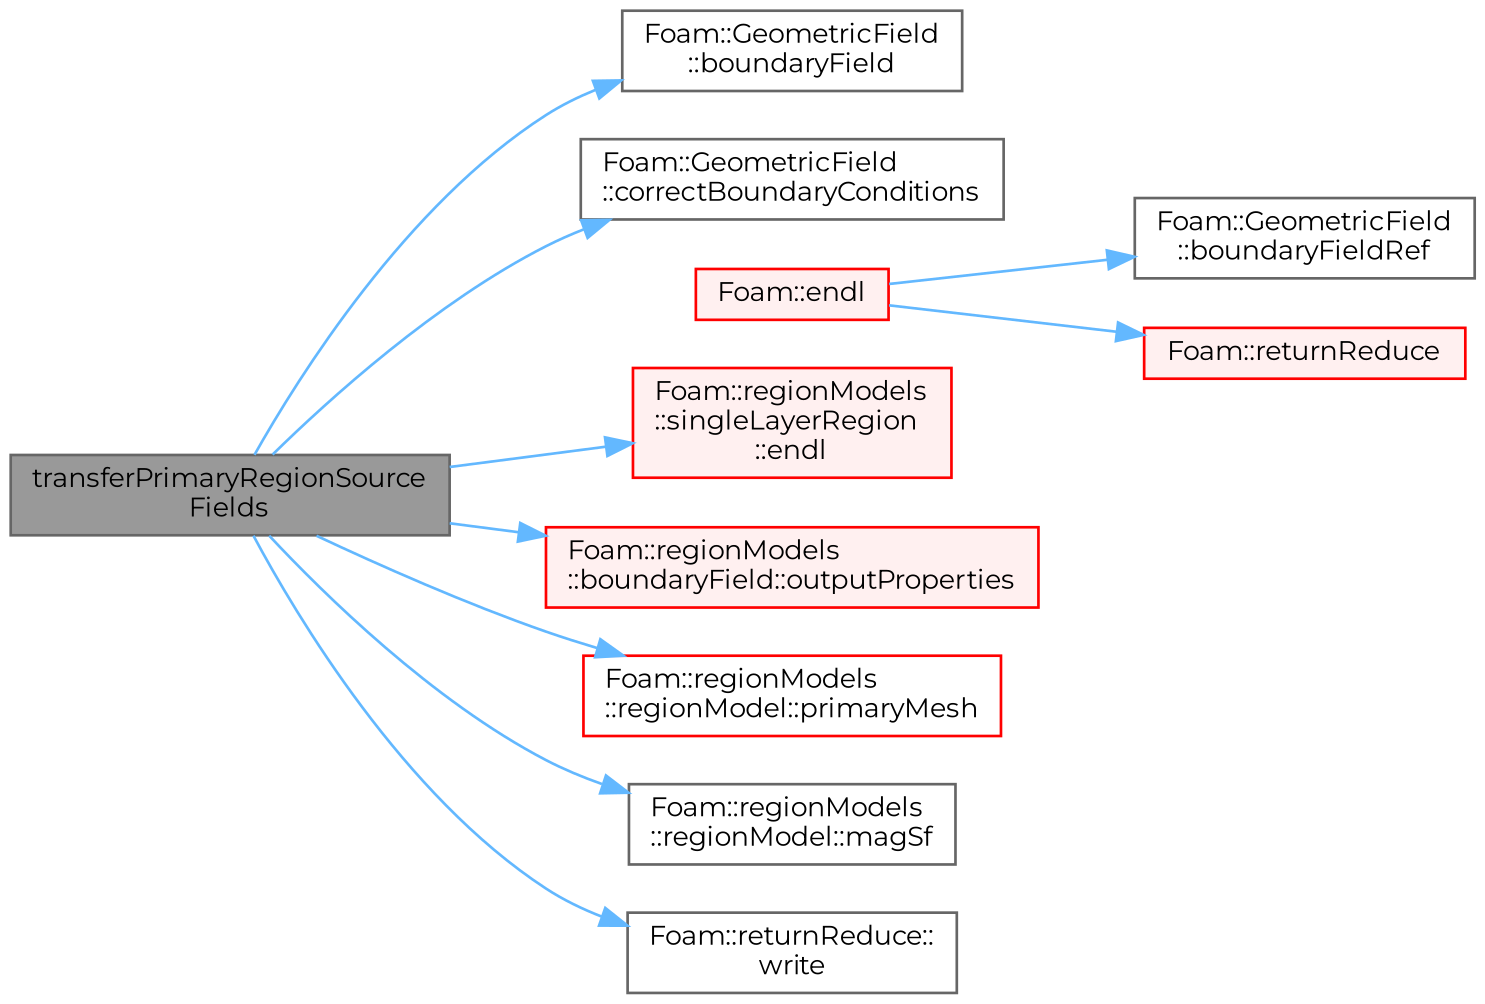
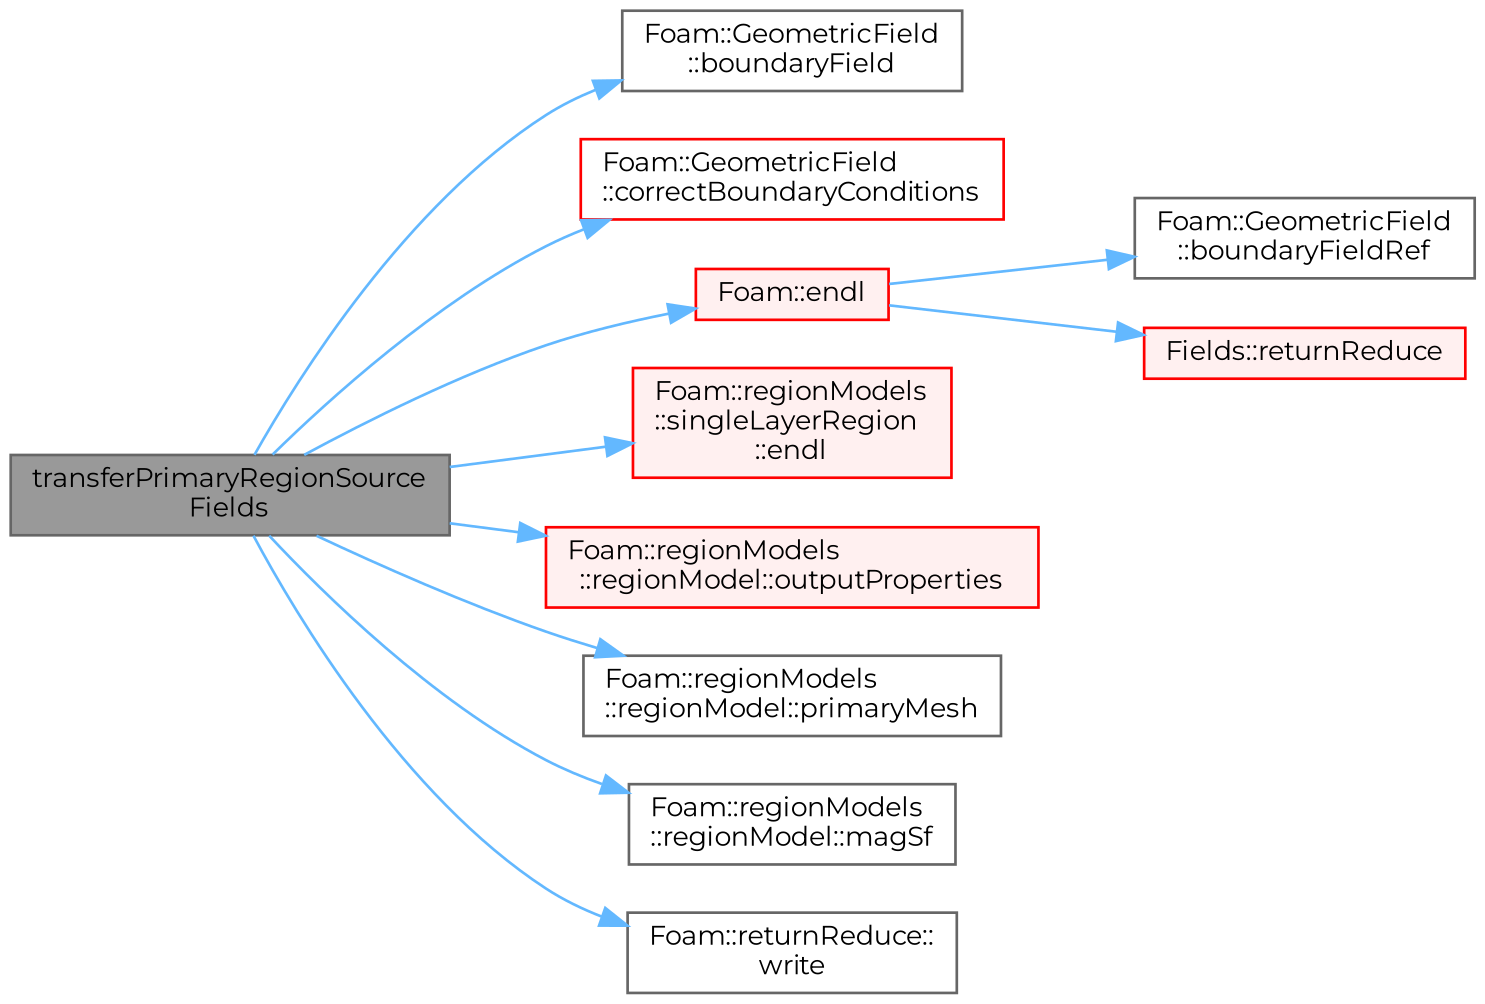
(792, 179) -> (792, 179)
(1305, 353) -> (1305, 353)
none -> (481, 370)
(792, 567) -> (792, 567)
(792, 696) -> (792, 696)
